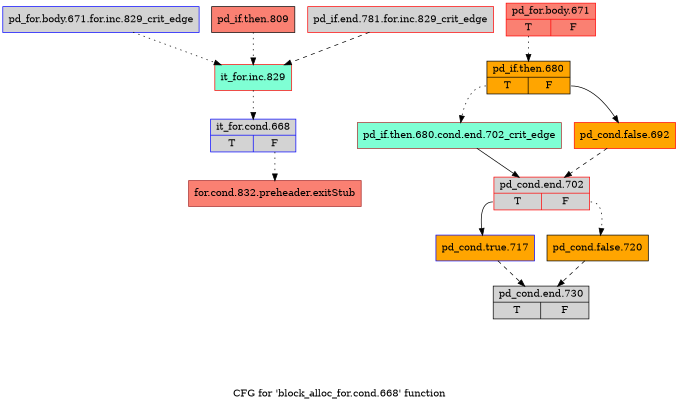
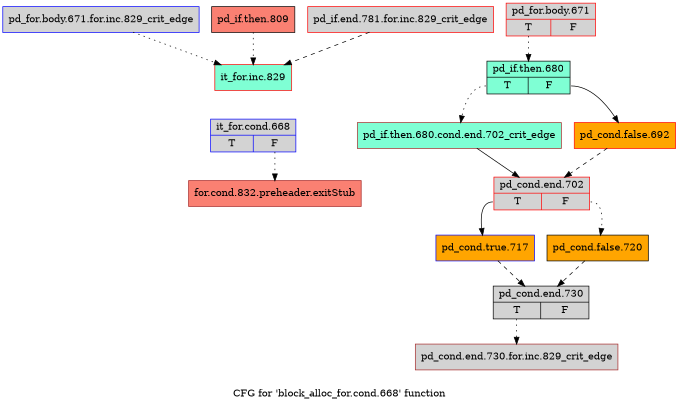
(551, 20) -> (551, 20)
(528, 78) -> (528, 78)
(253, 101) -> none
none -> (517, 357)
